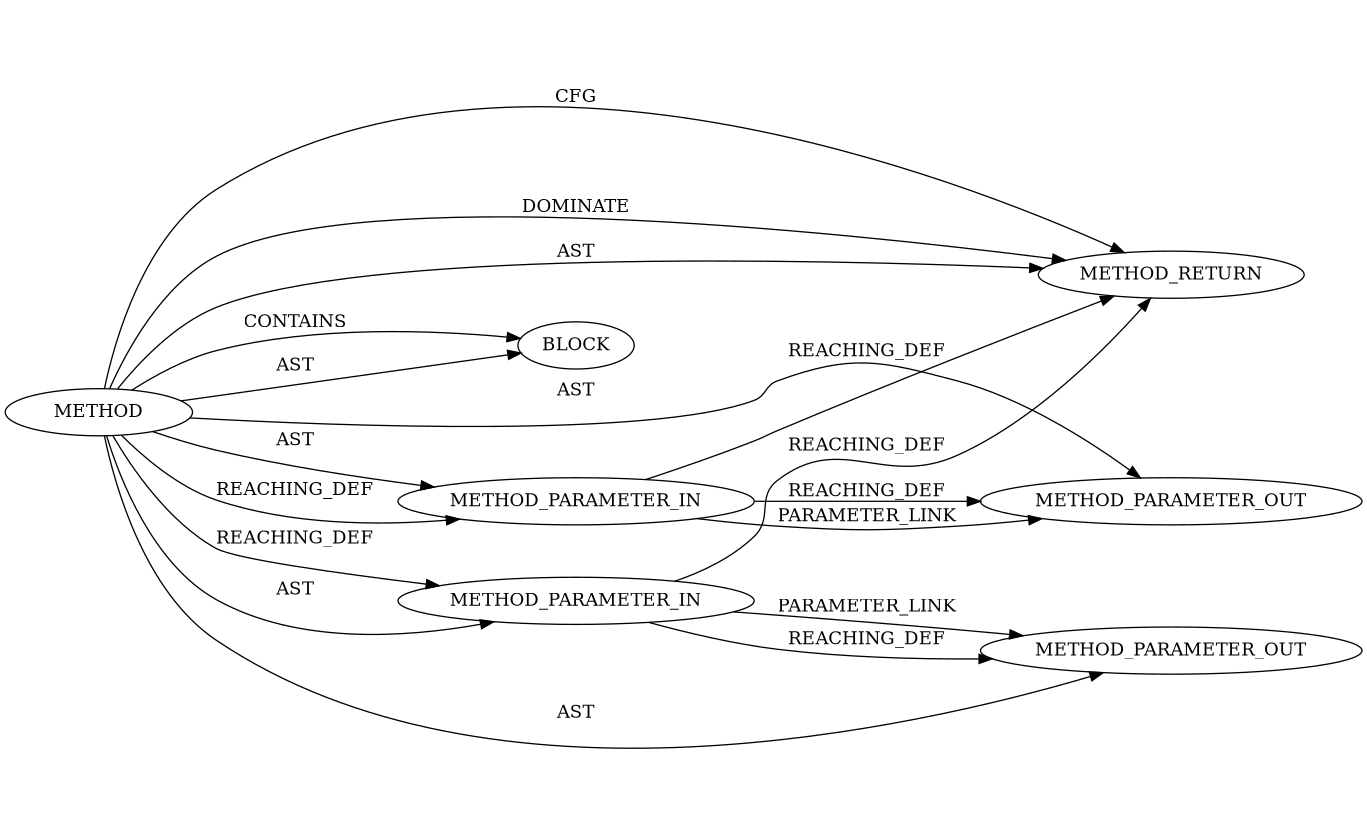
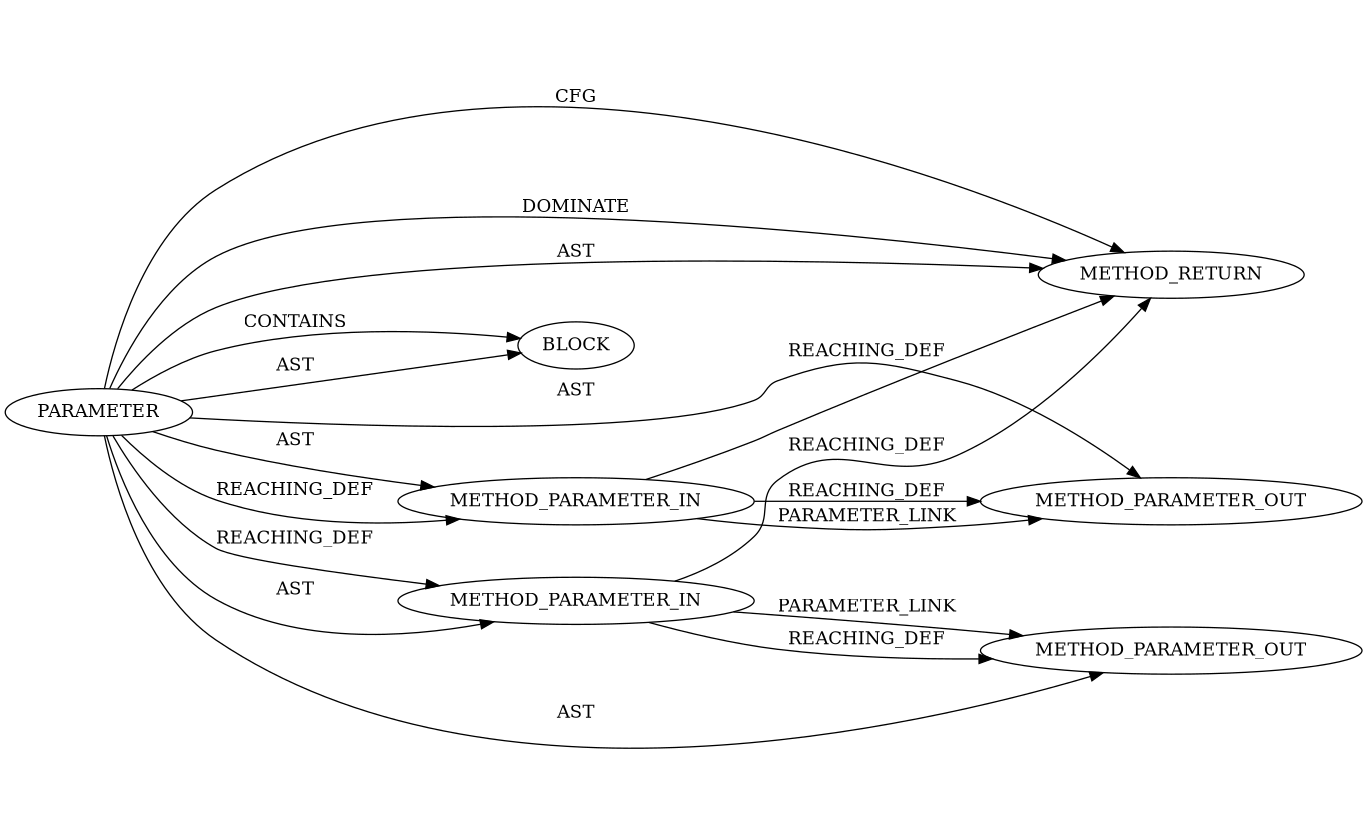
(99, 412) -> (99, 412)
